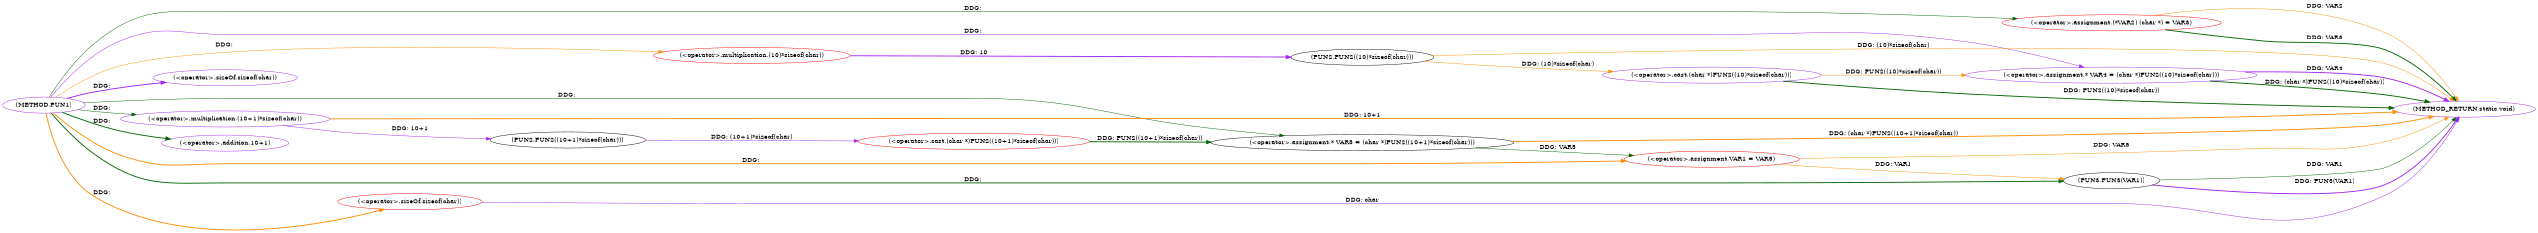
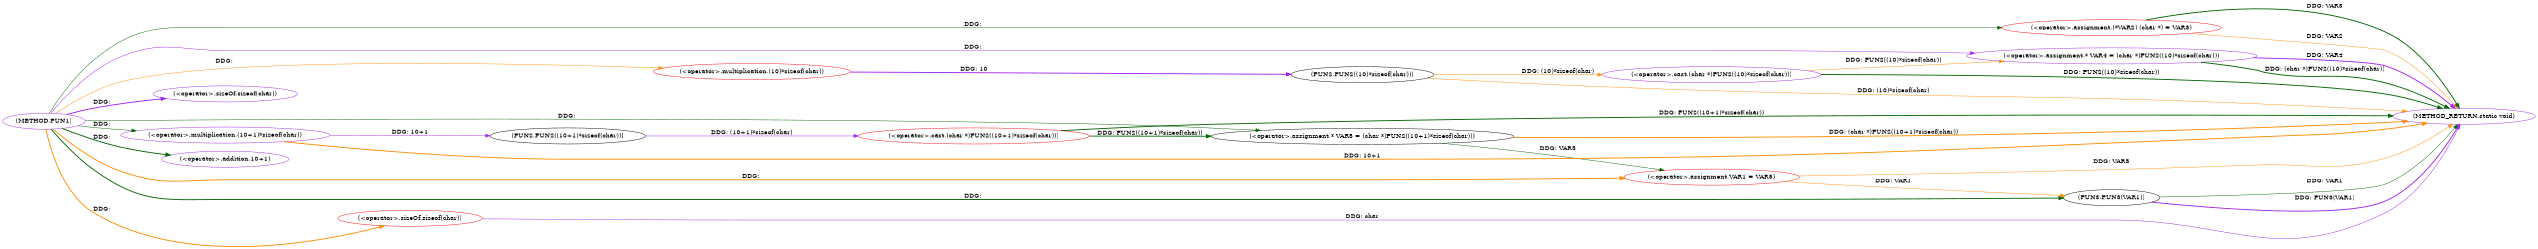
none -> (1725, 117)
